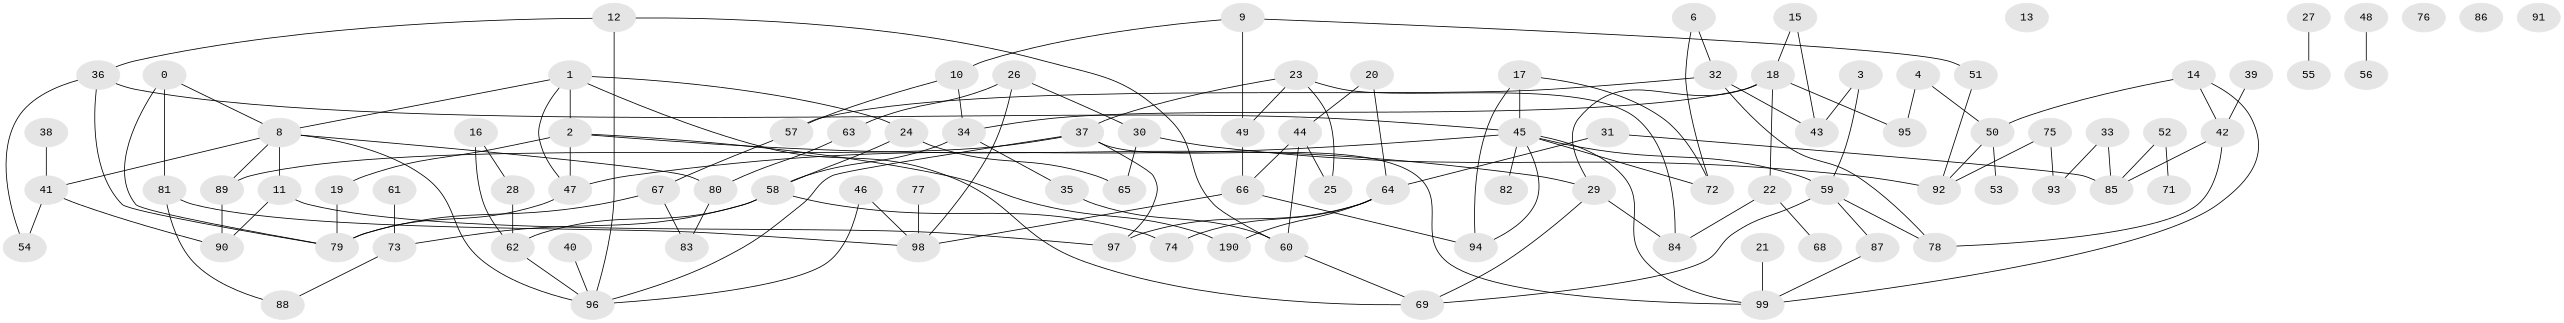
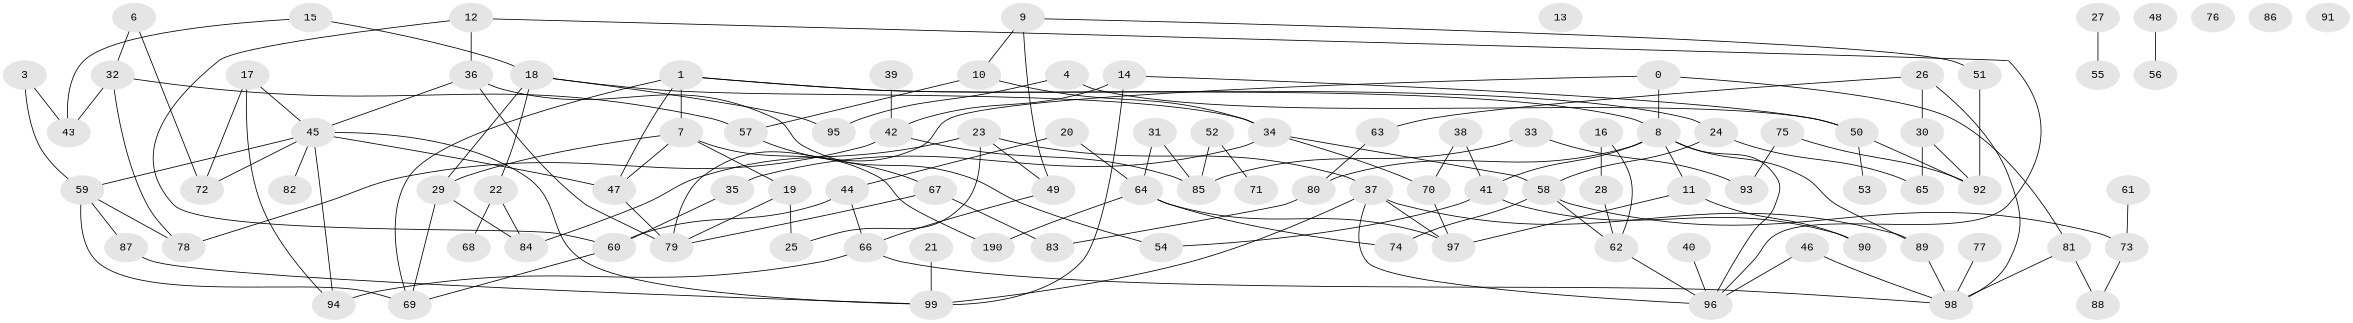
(570, 133) -> (681, 133)
(1315, 161) -> (791, 217)
none -> (1429, 190)
(222, 219) -> (1937, 276)
